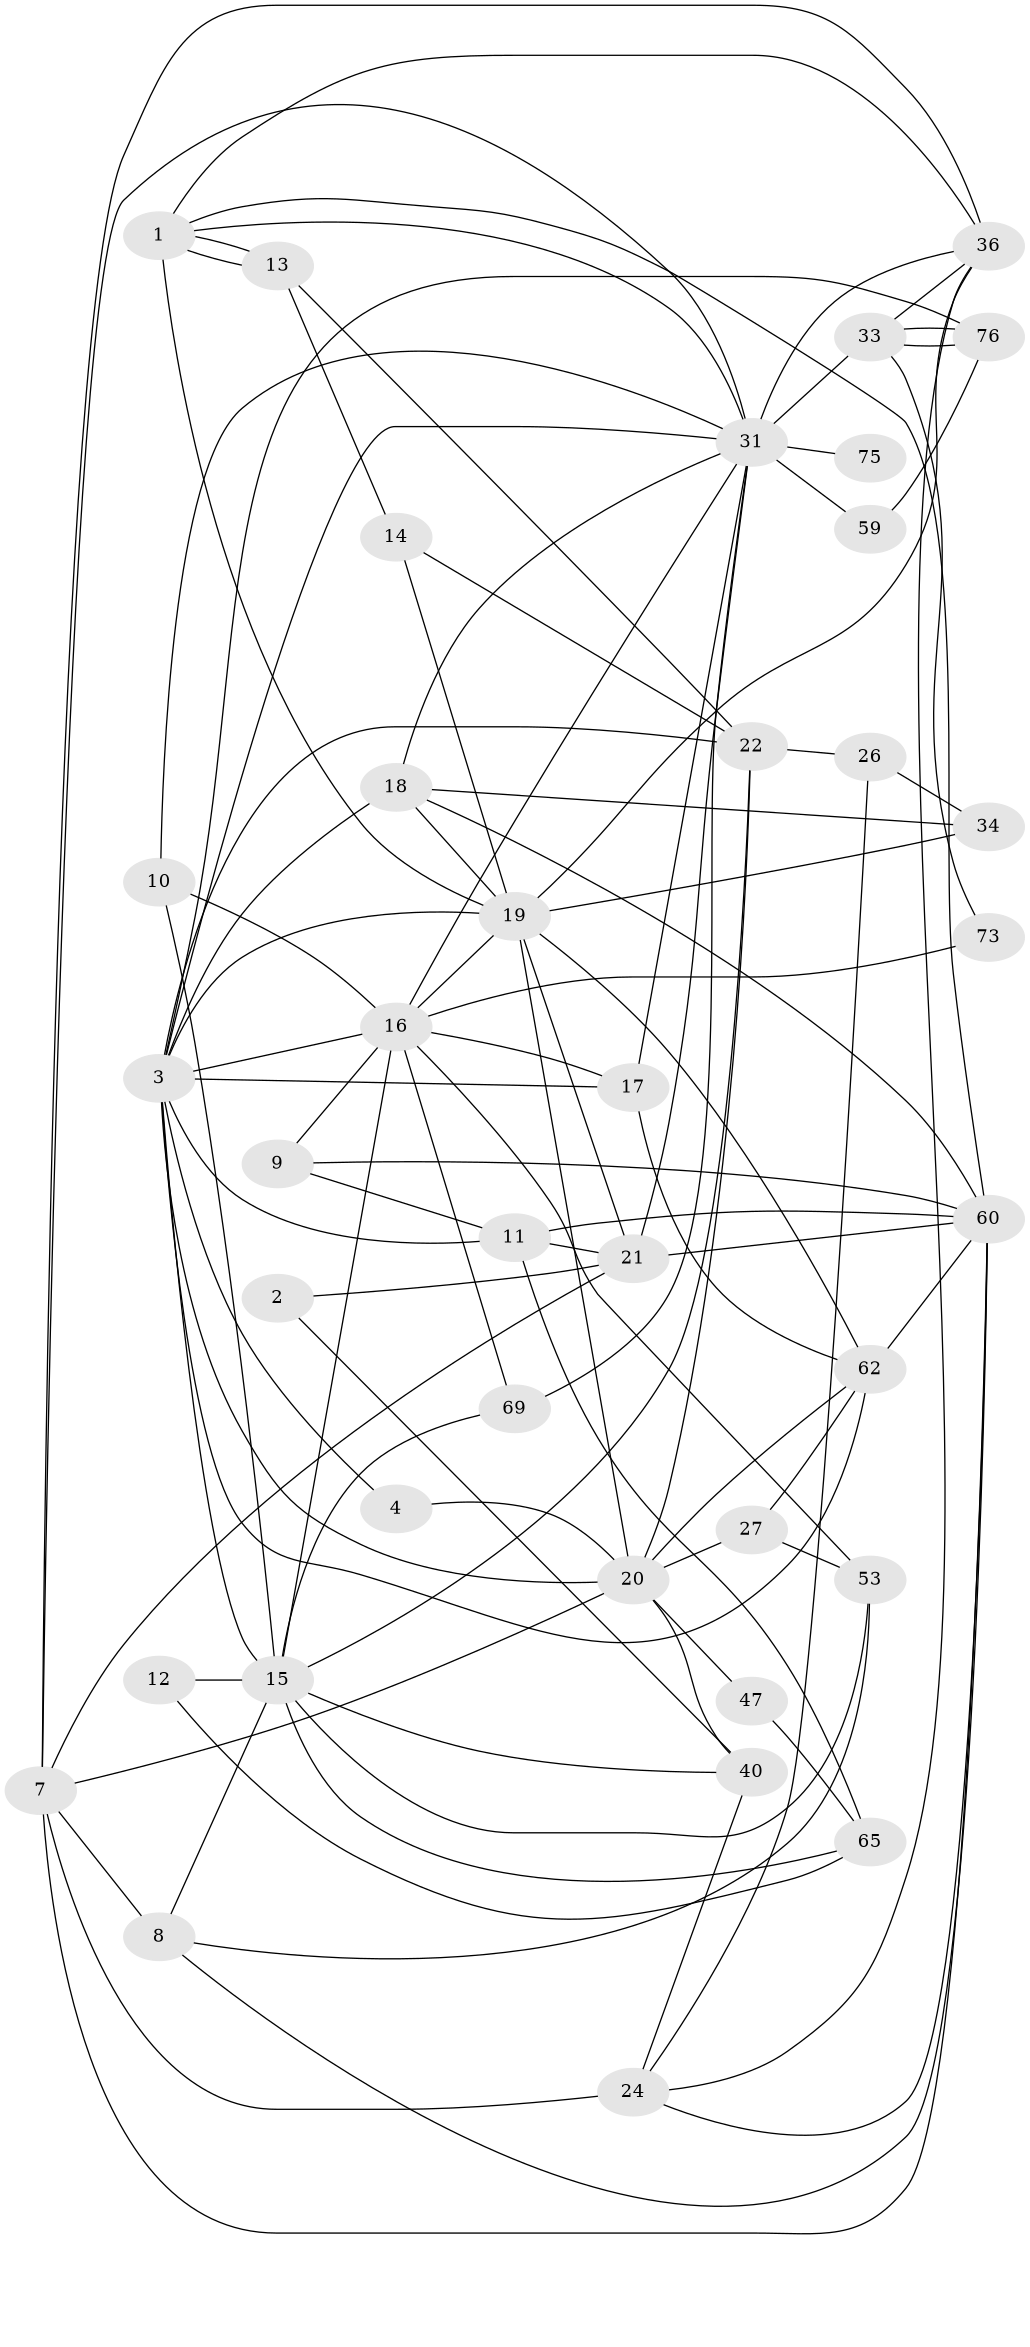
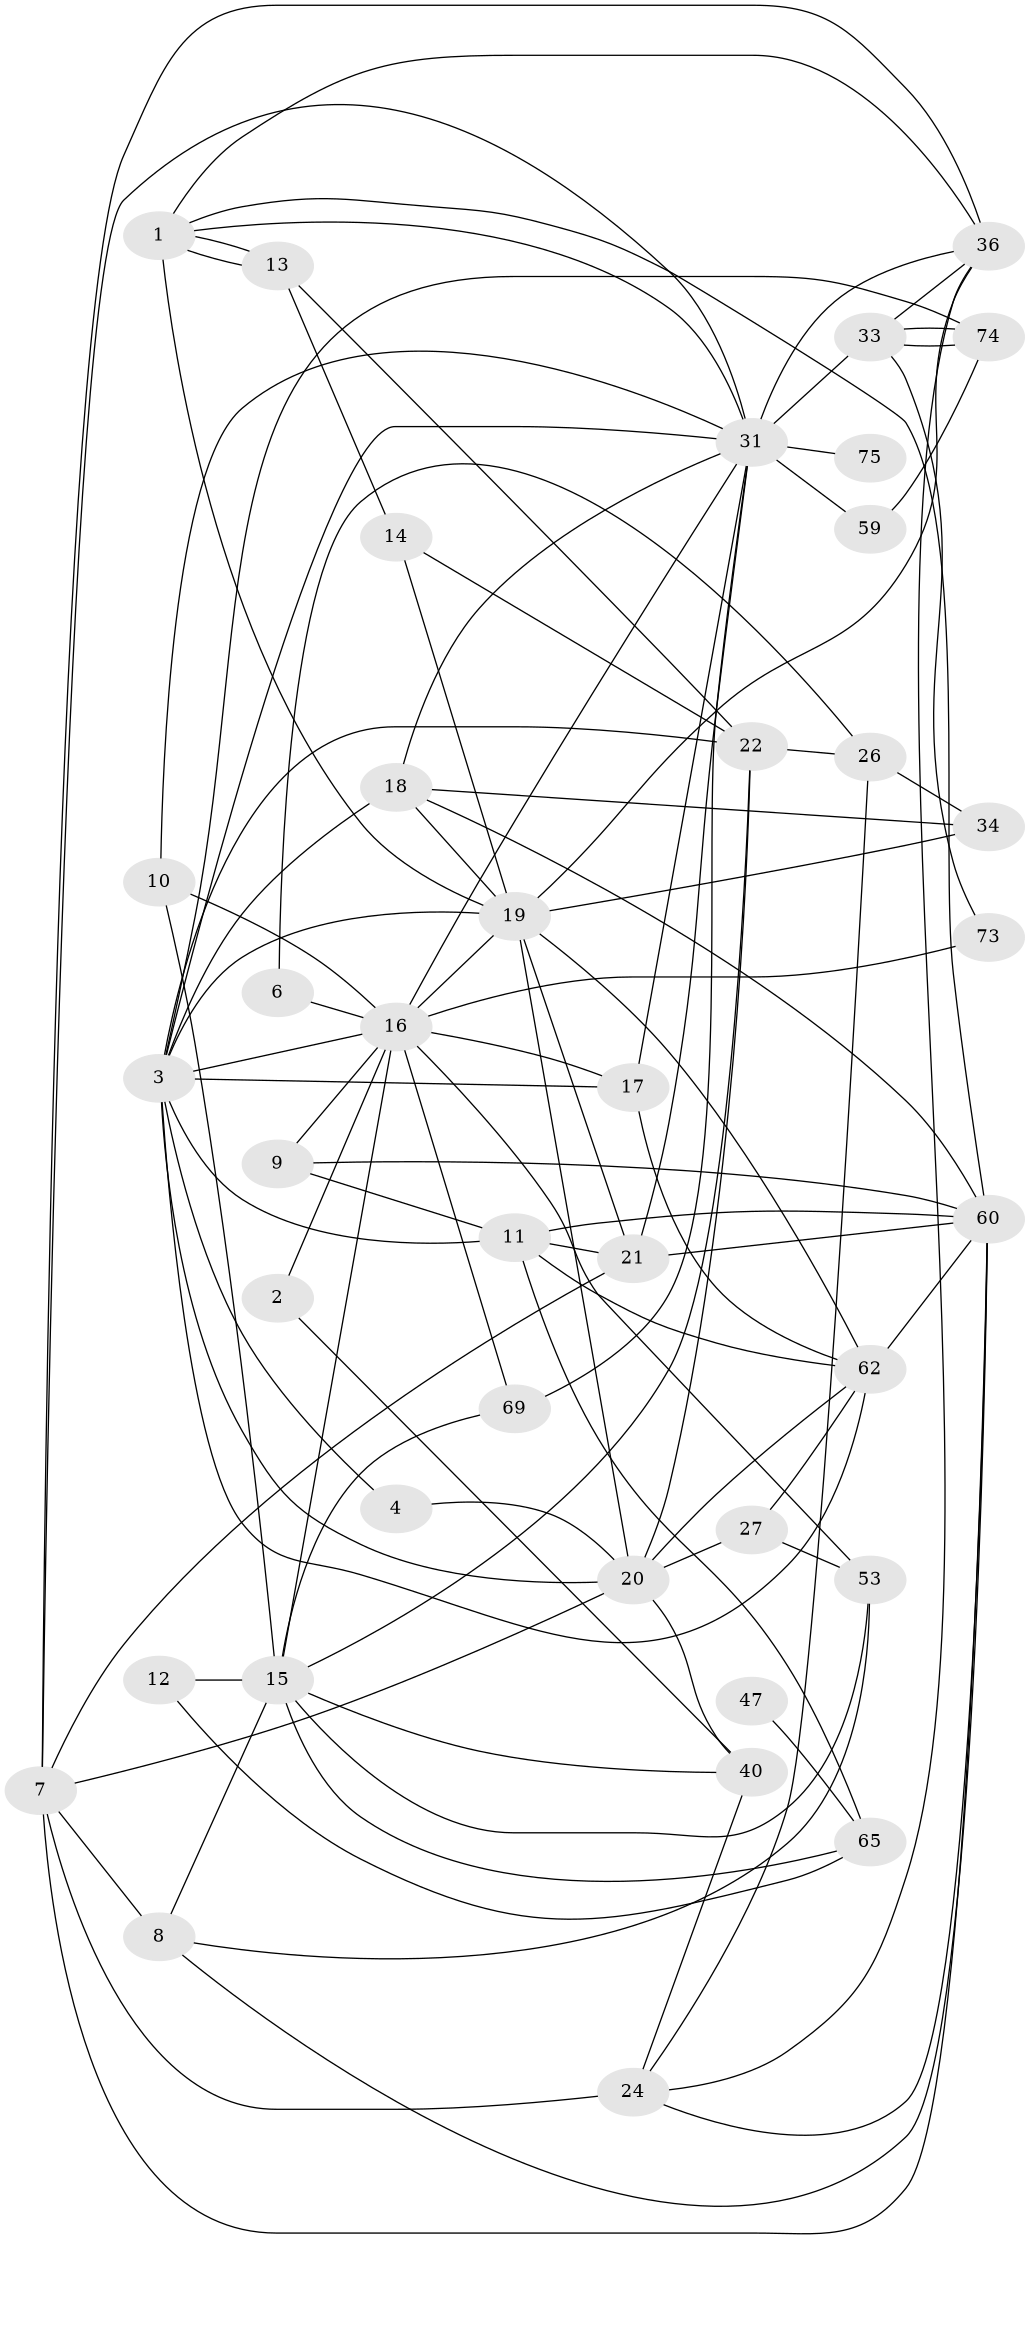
(989, 337) -> (989, 337)
none -> (278, 993)
(456, 1284) -> (342, 1151)
none -> (671, 1329)
(197, 1428) -> none
(693, 1641) -> none
